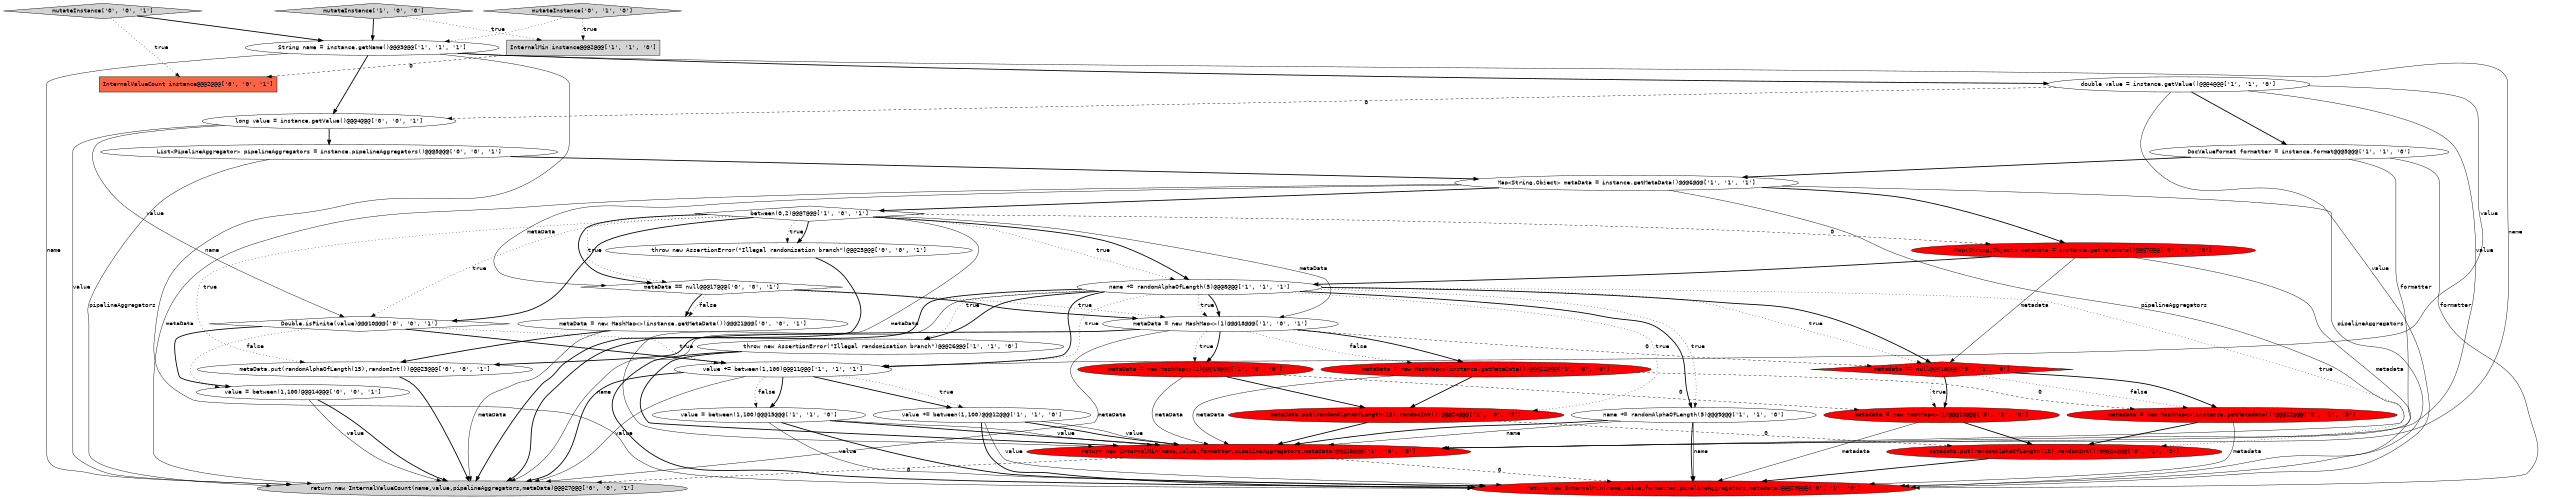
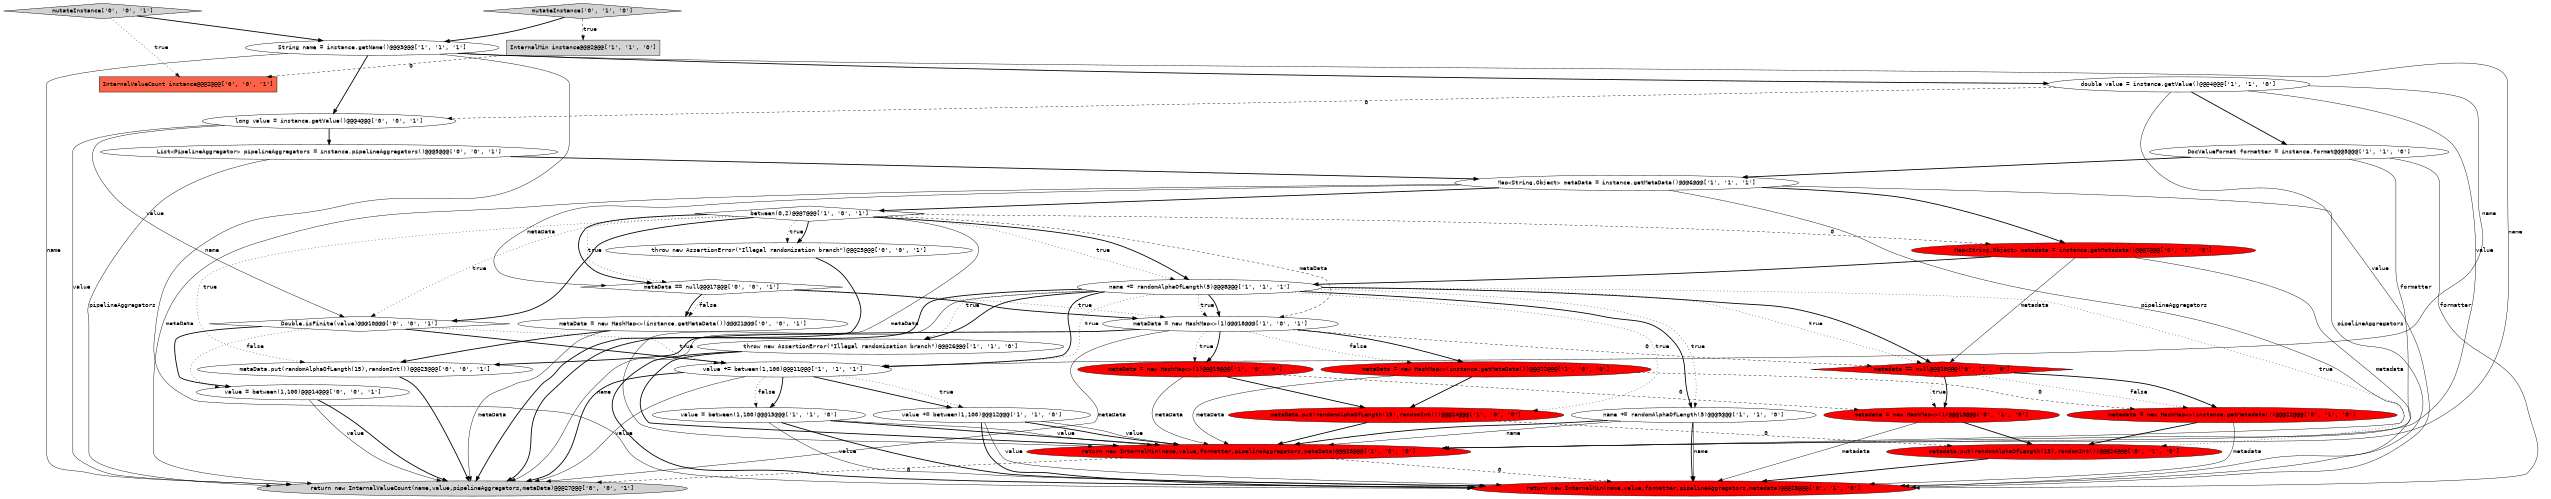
(374, 11) -> none
(583, 27) -> (583, 27)
(511, 32) -> (508, 32)
(2489, 214) -> (2489, 214)
(1142, 242) -> (1142, 242)
